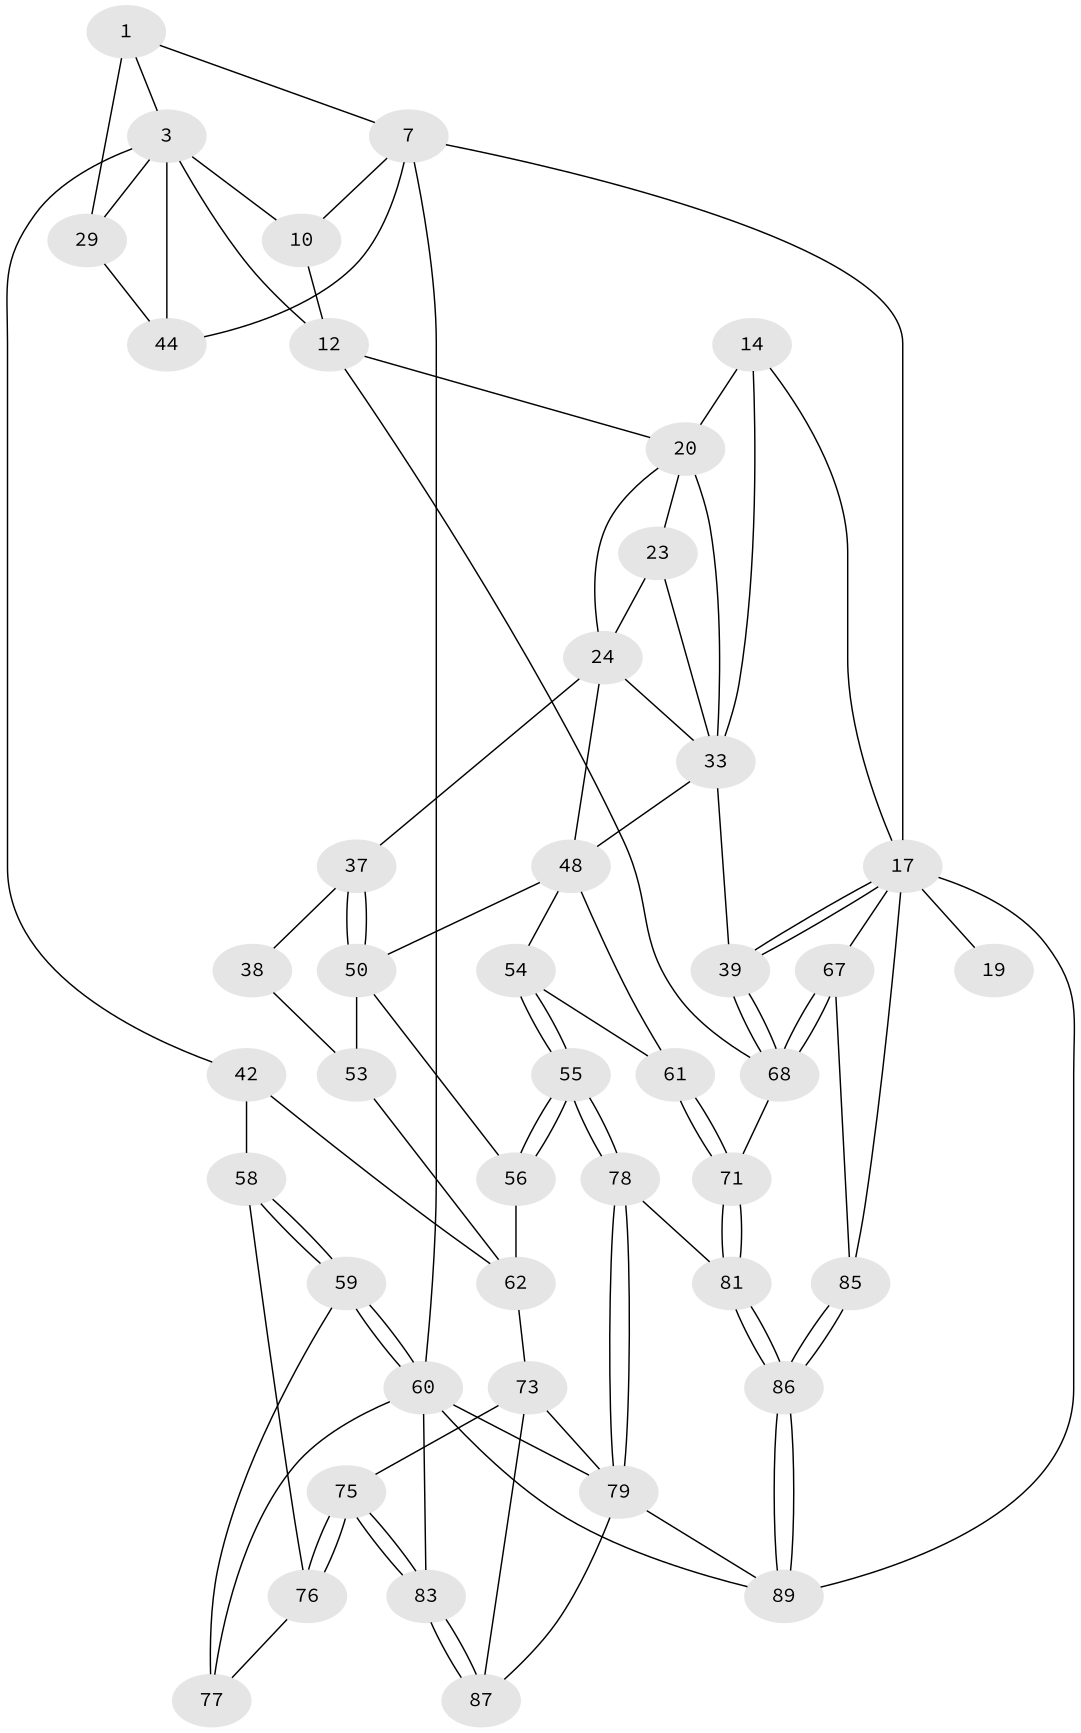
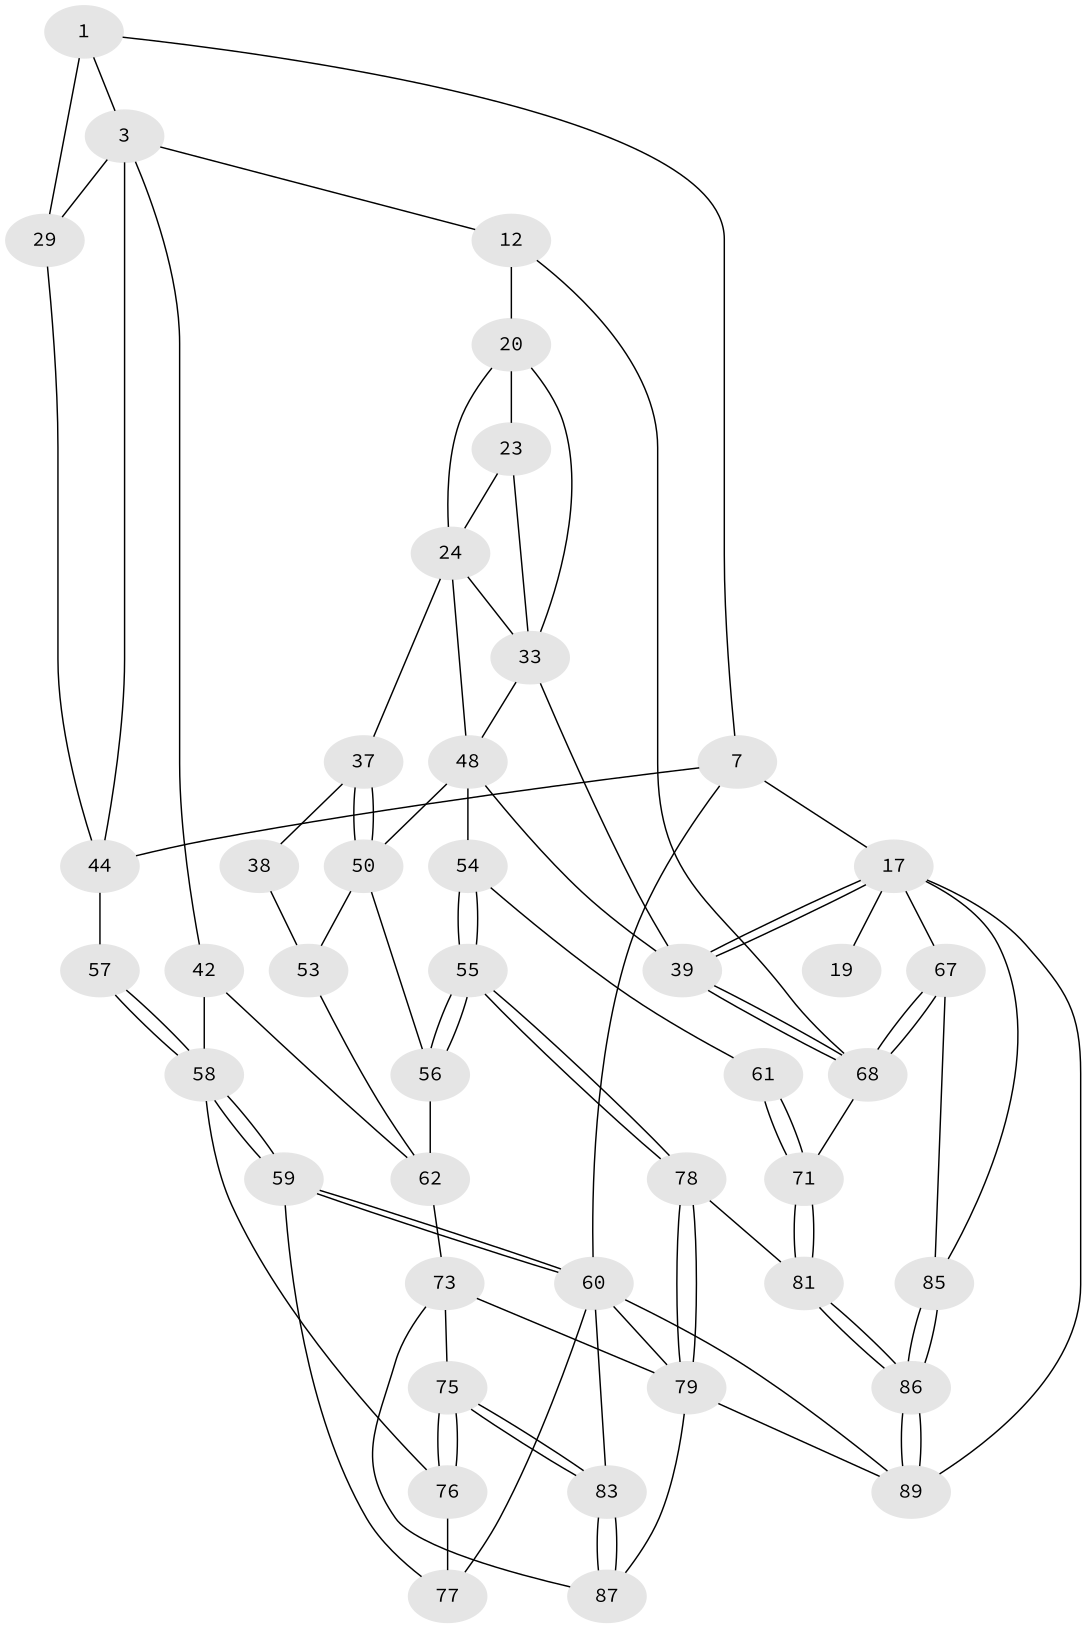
(302, 240) -> none
(752, 345) -> none
none -> (100, 971)
(618, 972) -> (564, 875)
